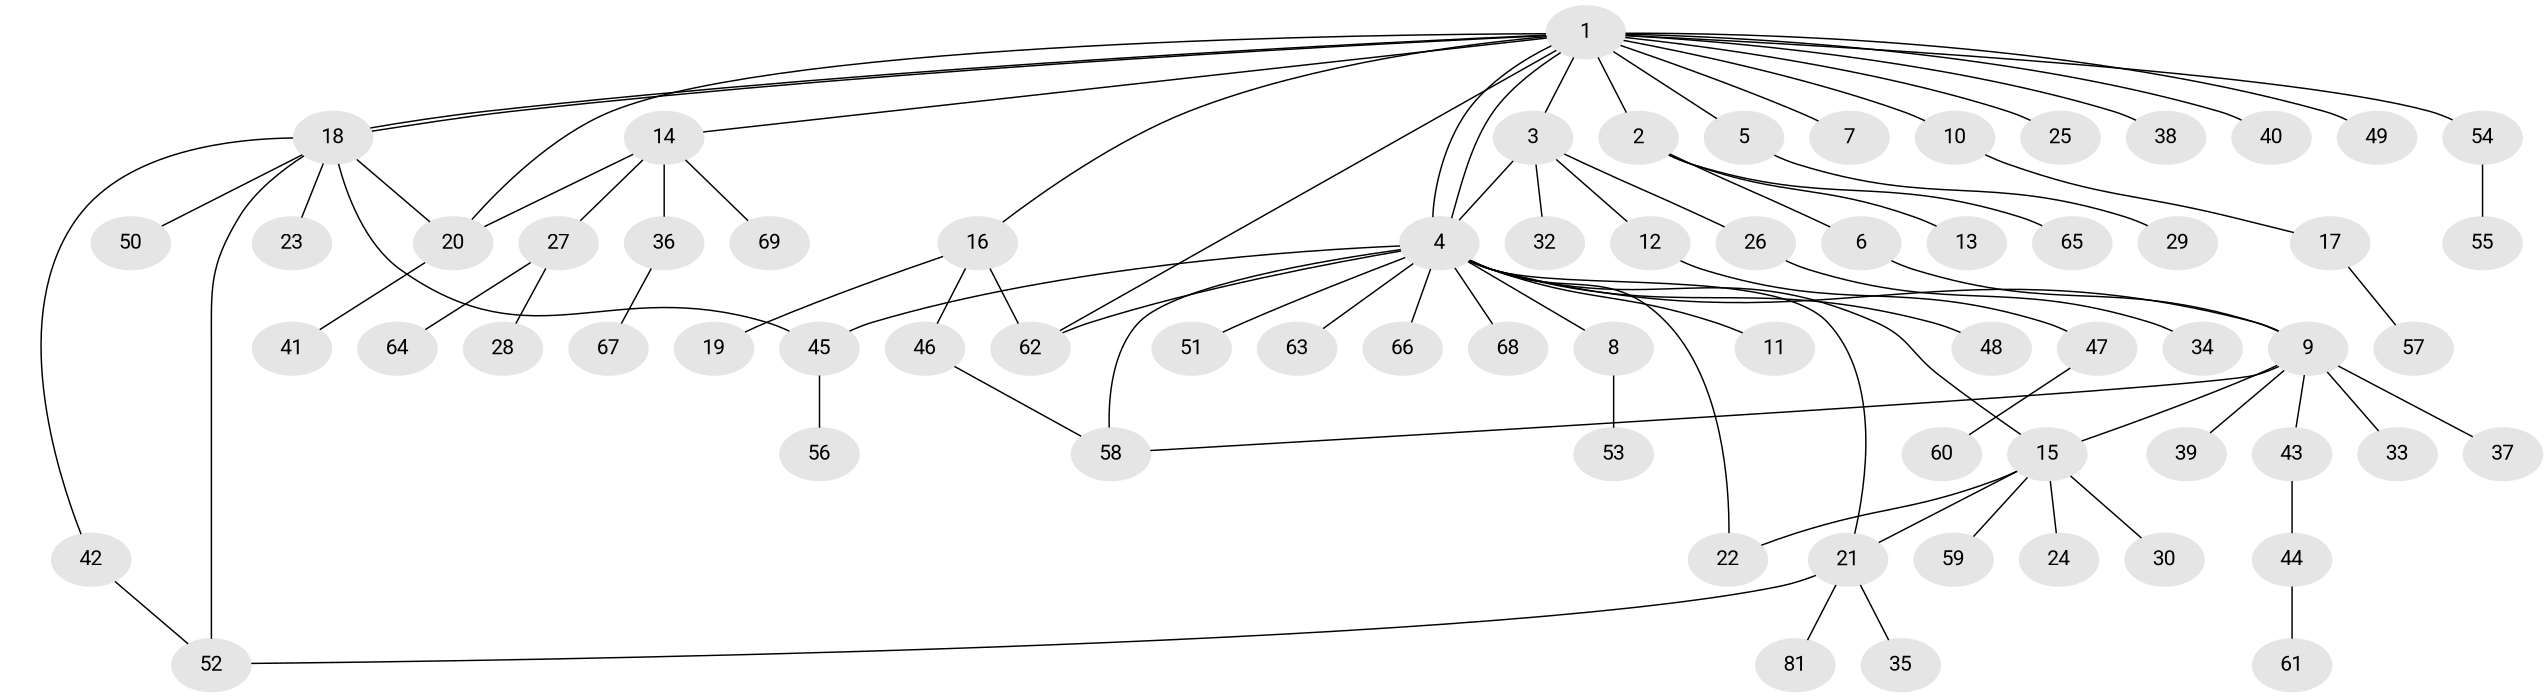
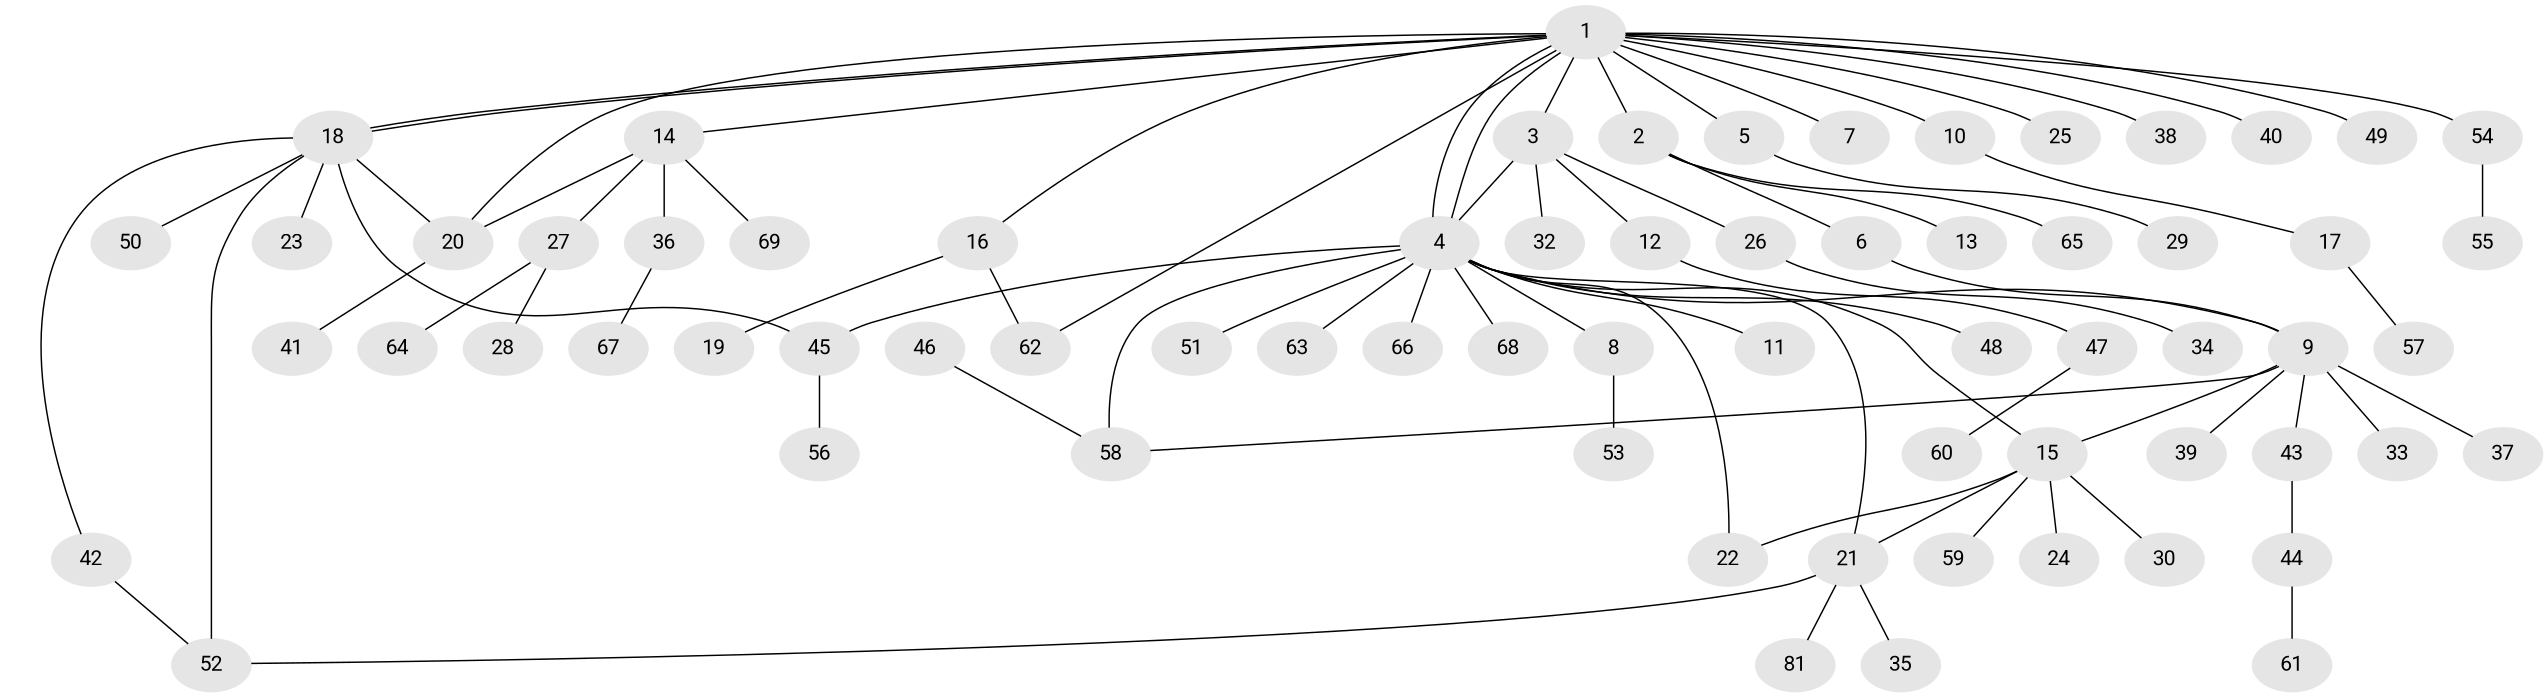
(953, 292) -> none
(1146, 306) -> none
